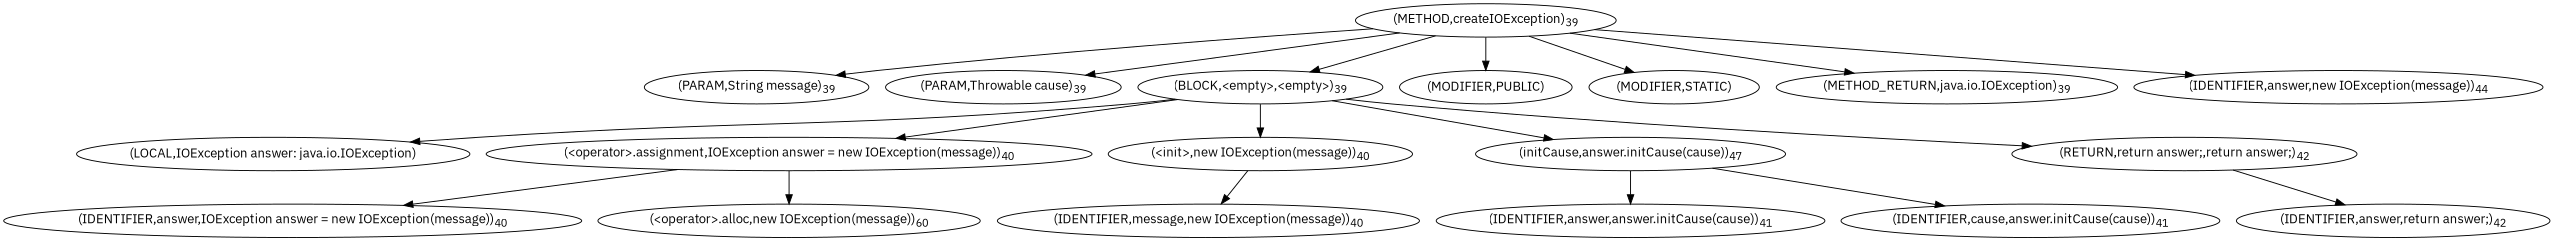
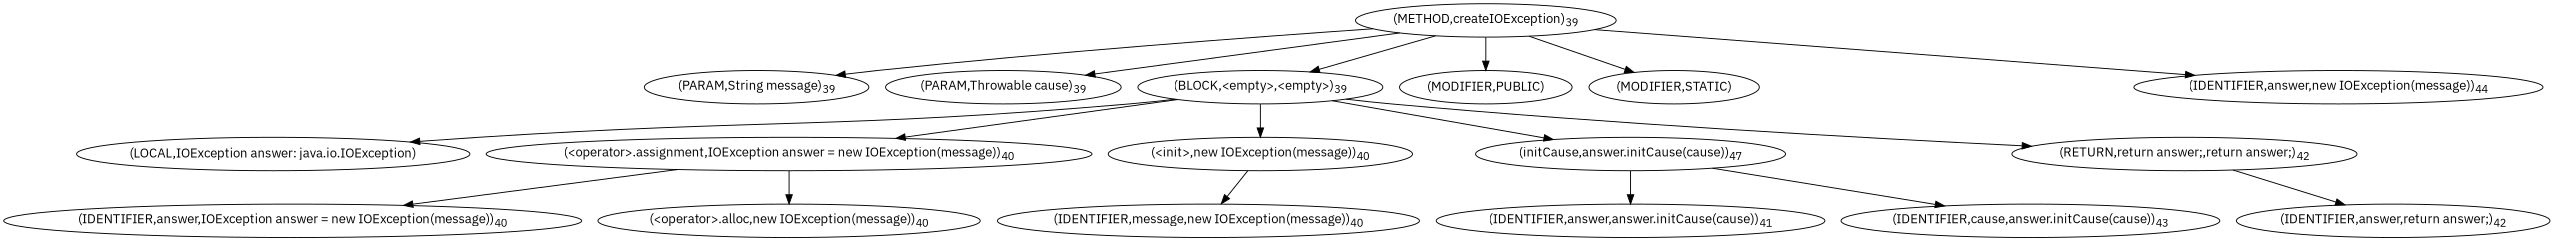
(1947, 87) -> none
(922, 219) -> (922, 219)
(2162, 219) -> (2162, 219)
